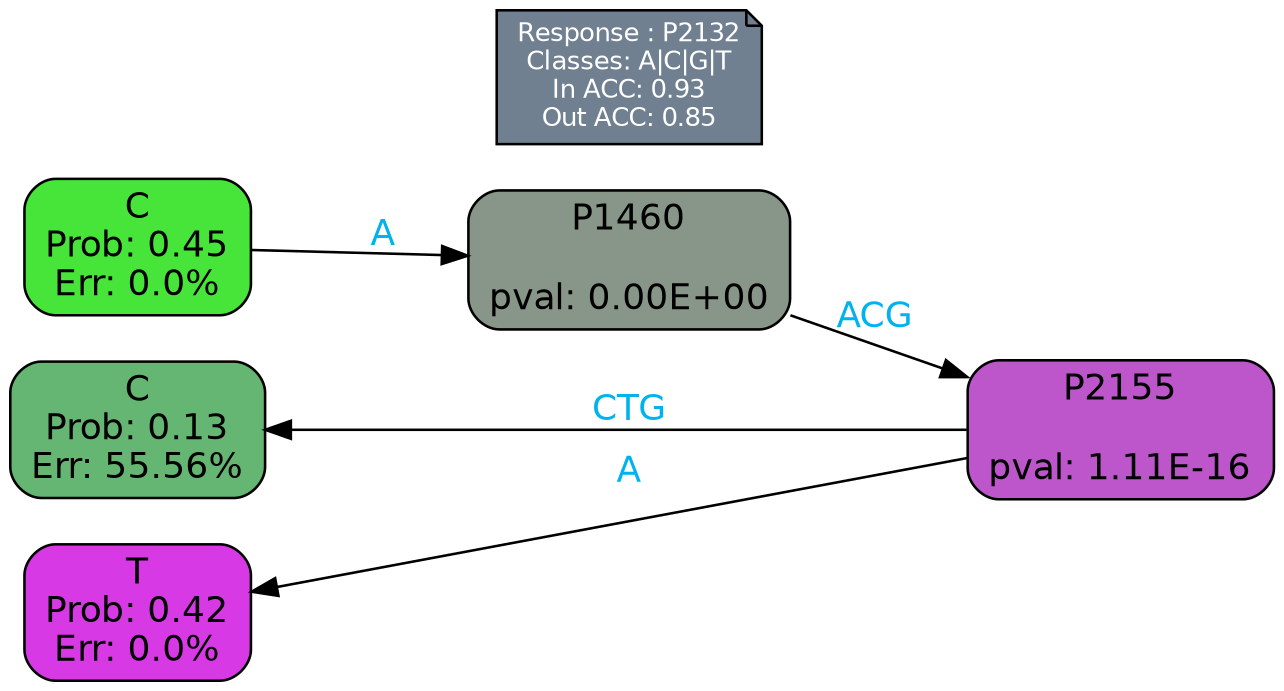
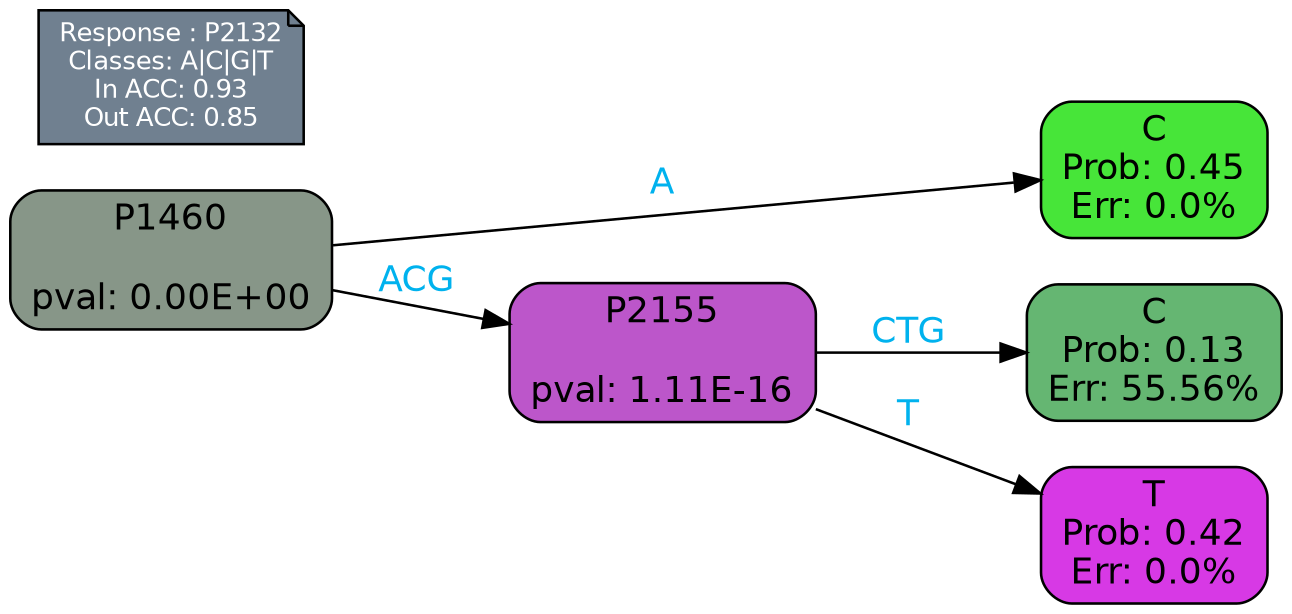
(347, 253) -> (673, 214)
(629, 472) -> (908, 416)
